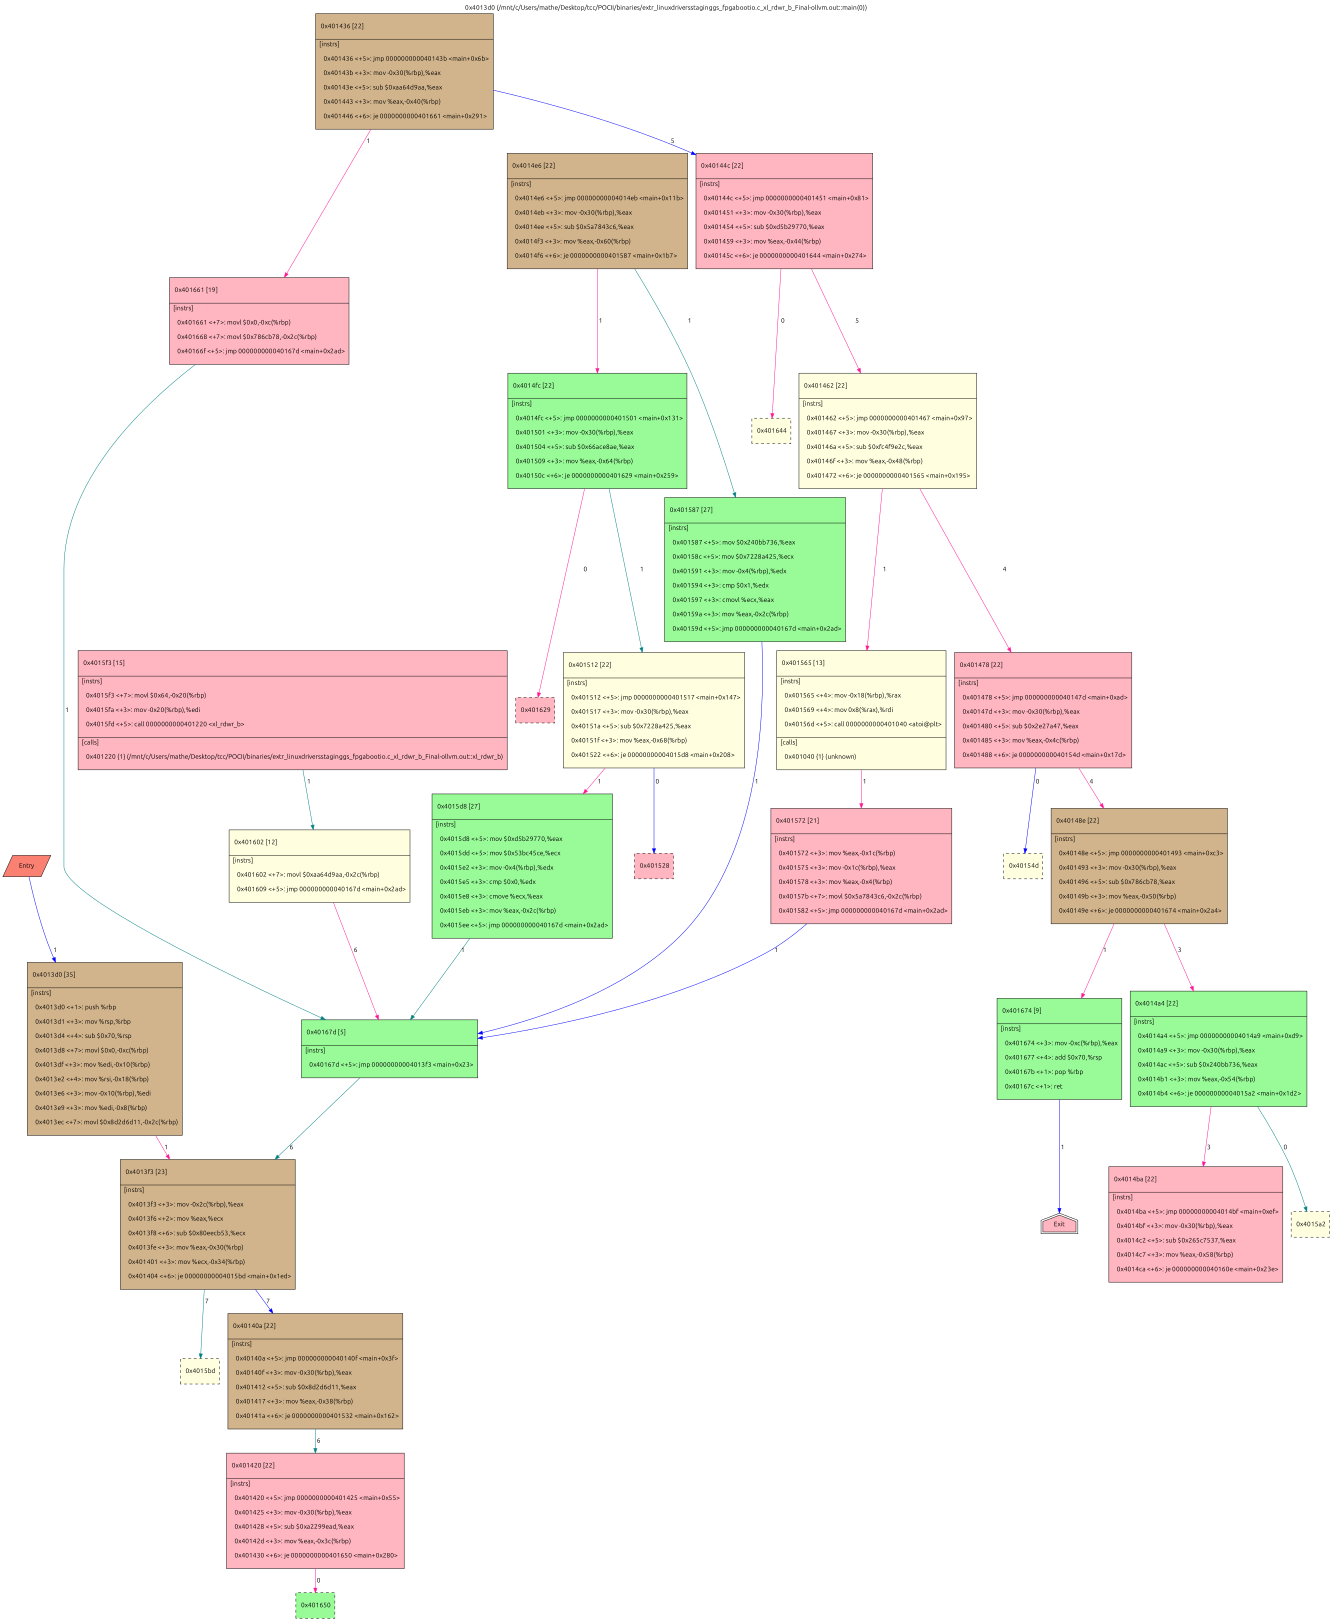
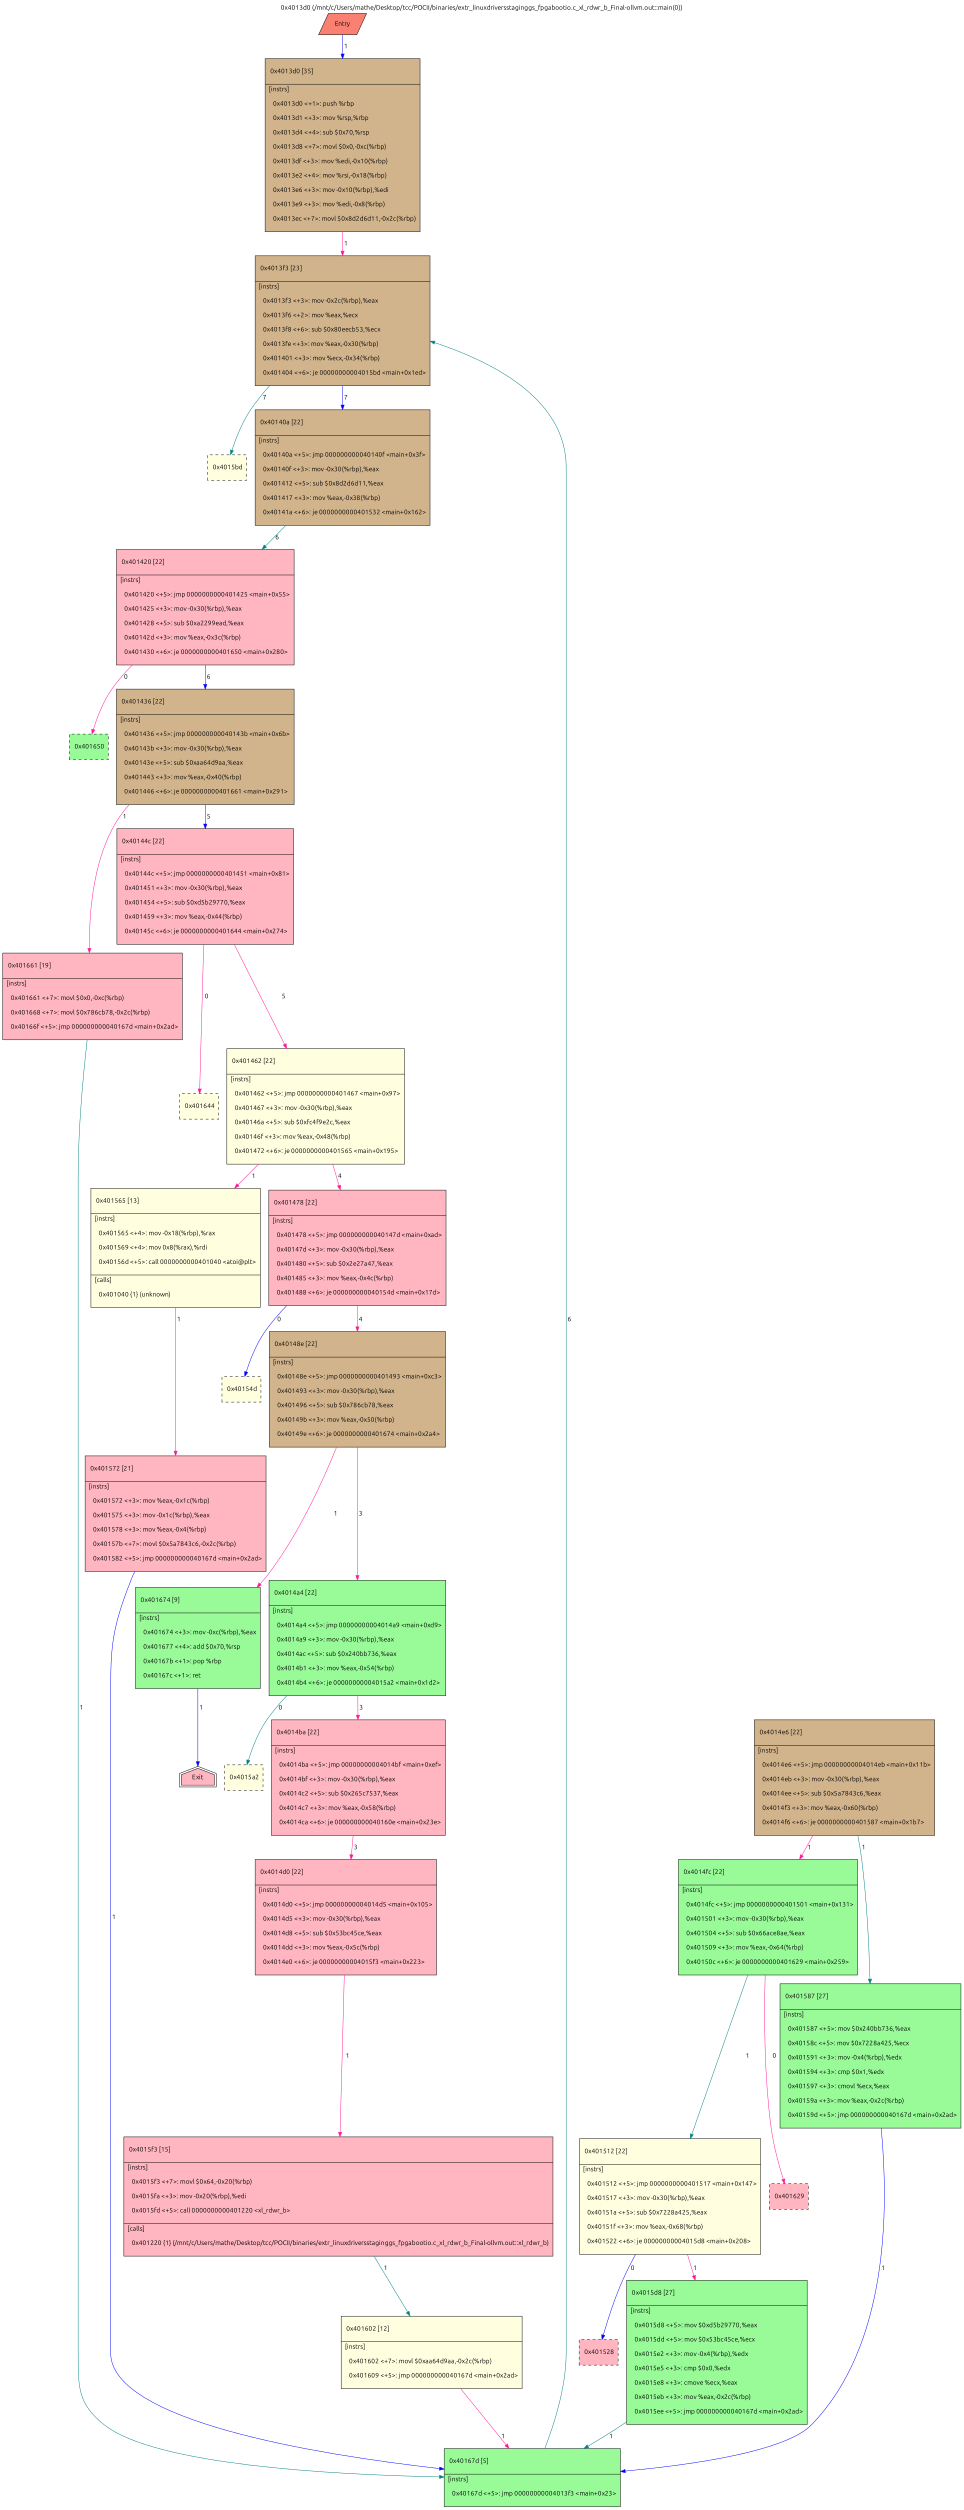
none -> (205, 675)
(355, 950) -> (503, 2437)
none -> (346, 1917)
